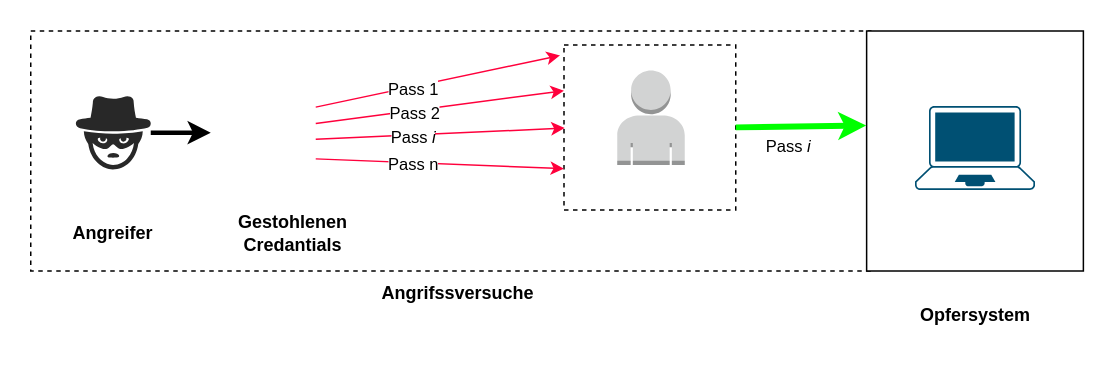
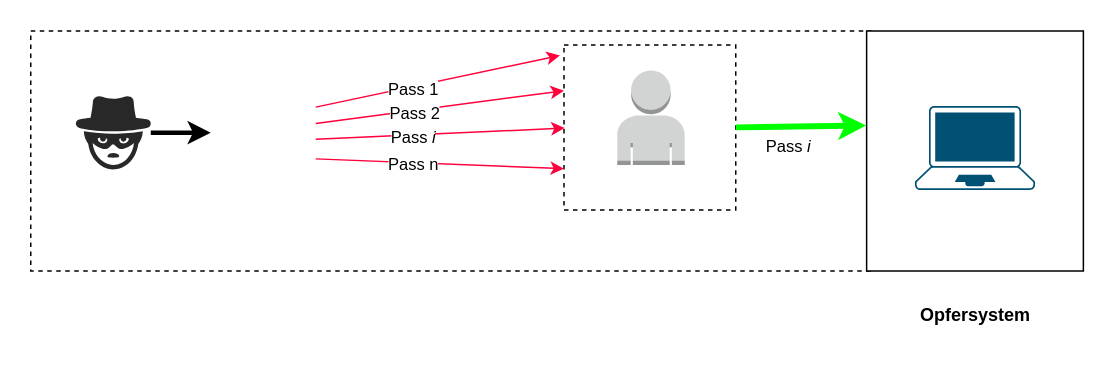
(113, 234) -> none
(293, 234) -> none
(458, 293) -> none
